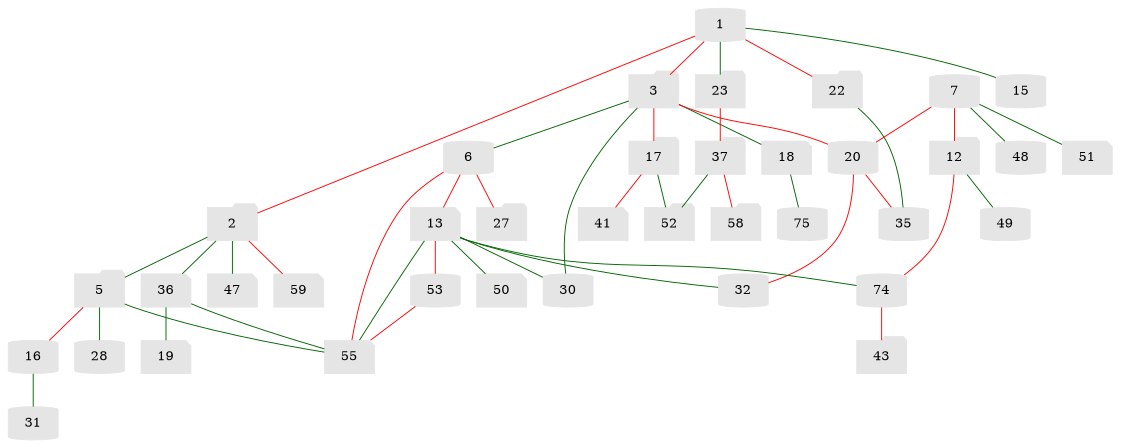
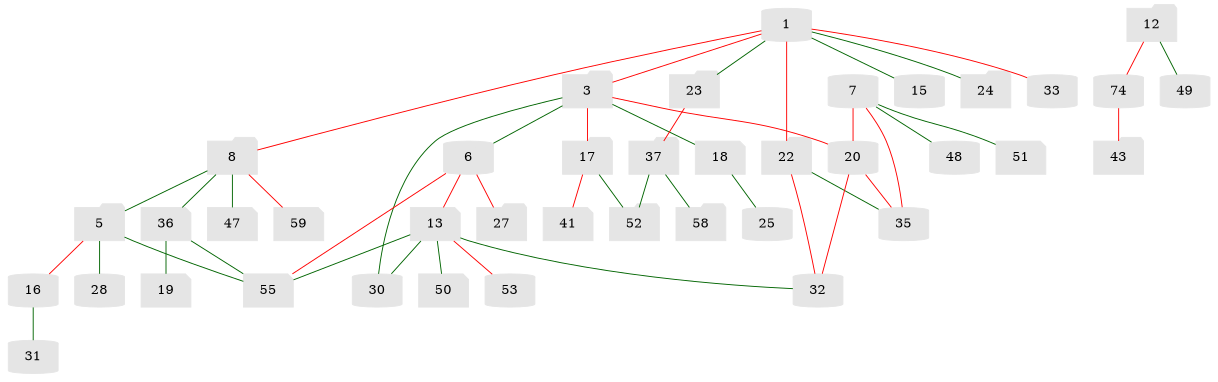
none -> (986, 91)
none -> (1052, 91)
(954, 125) -> (891, 155)
(728, 191) -> (677, 191)
(232, 224) -> (232, 158)
(802, 224) -> (767, 224)
none -> (804, 224)
(658, 266) -> none
(393, 323) -> none
